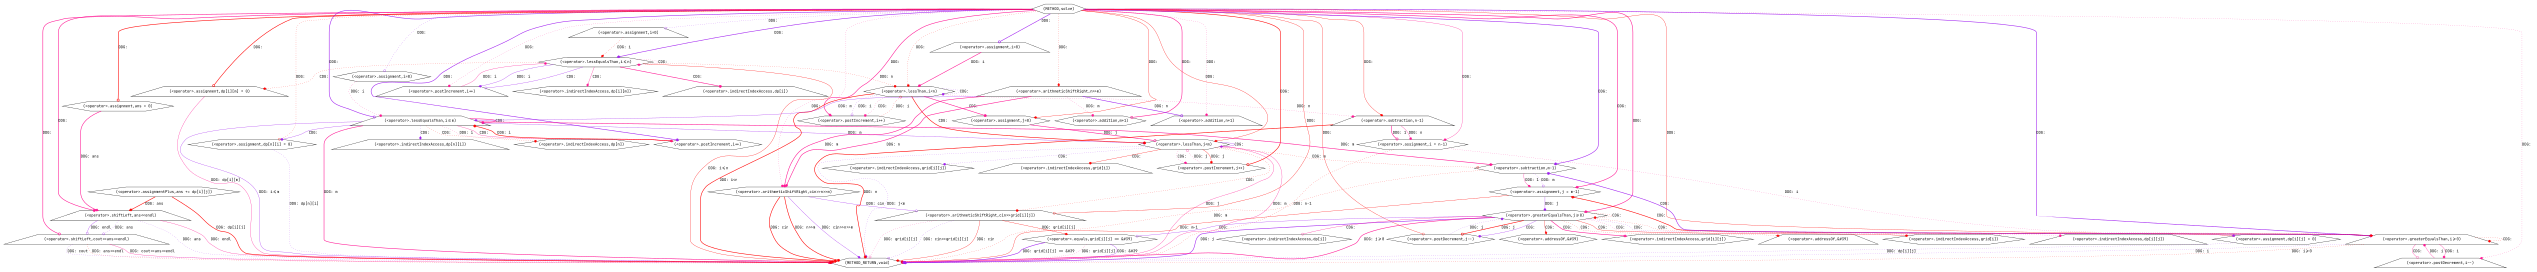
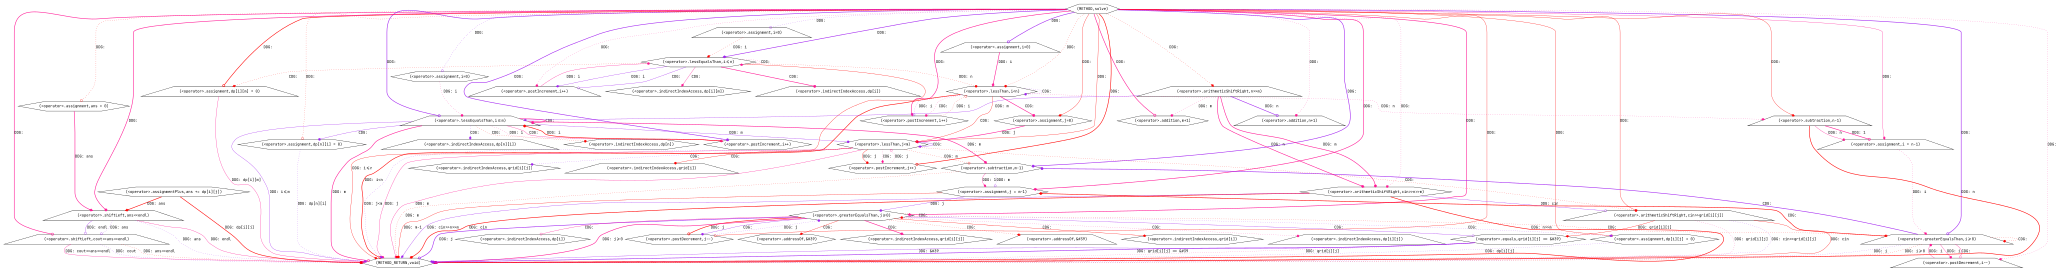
(542, 12) -> (541, 11)
(1020, 137) -> (964, 129)
(1412, 145) -> (1885, 145)
(1162, 252) -> none
